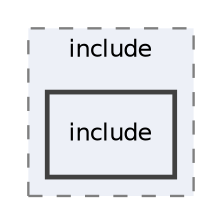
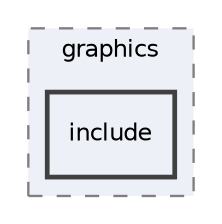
(111, 51) -> (111, 51)
